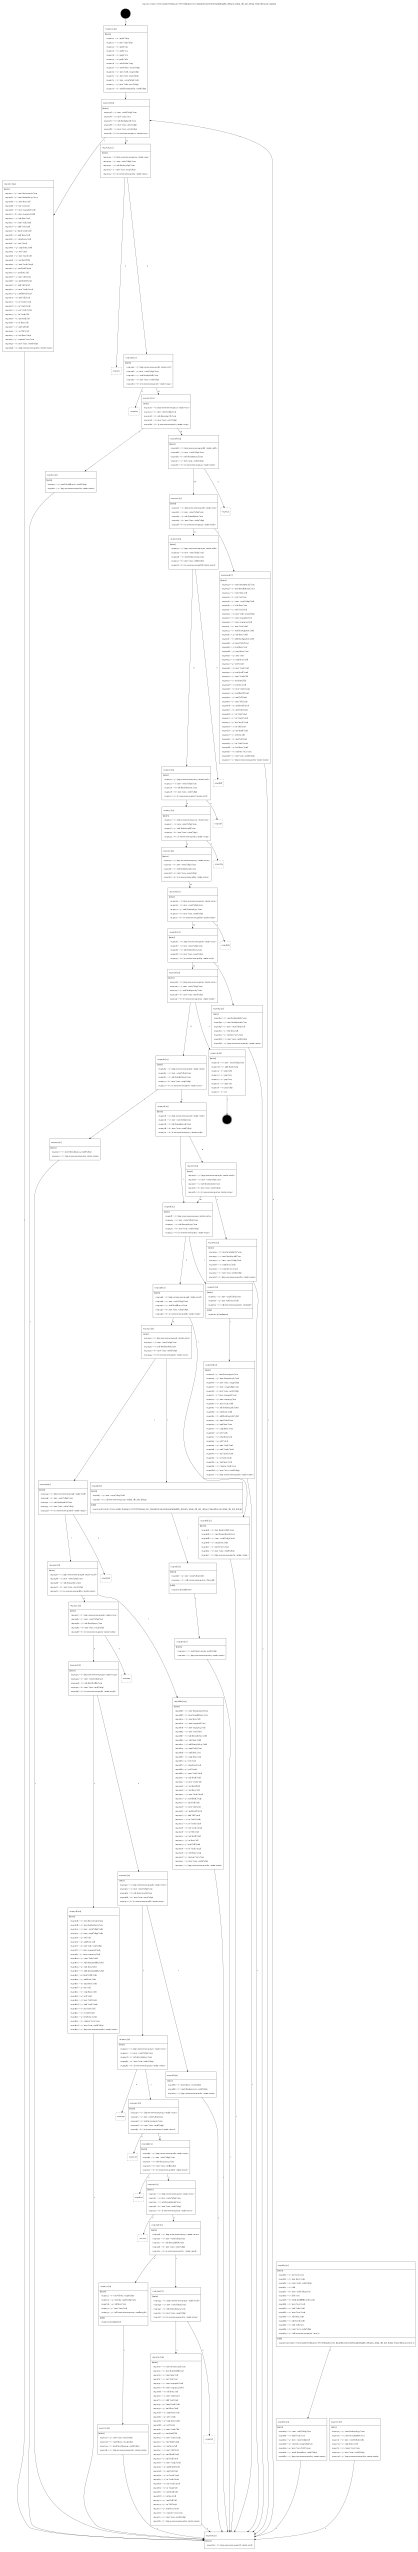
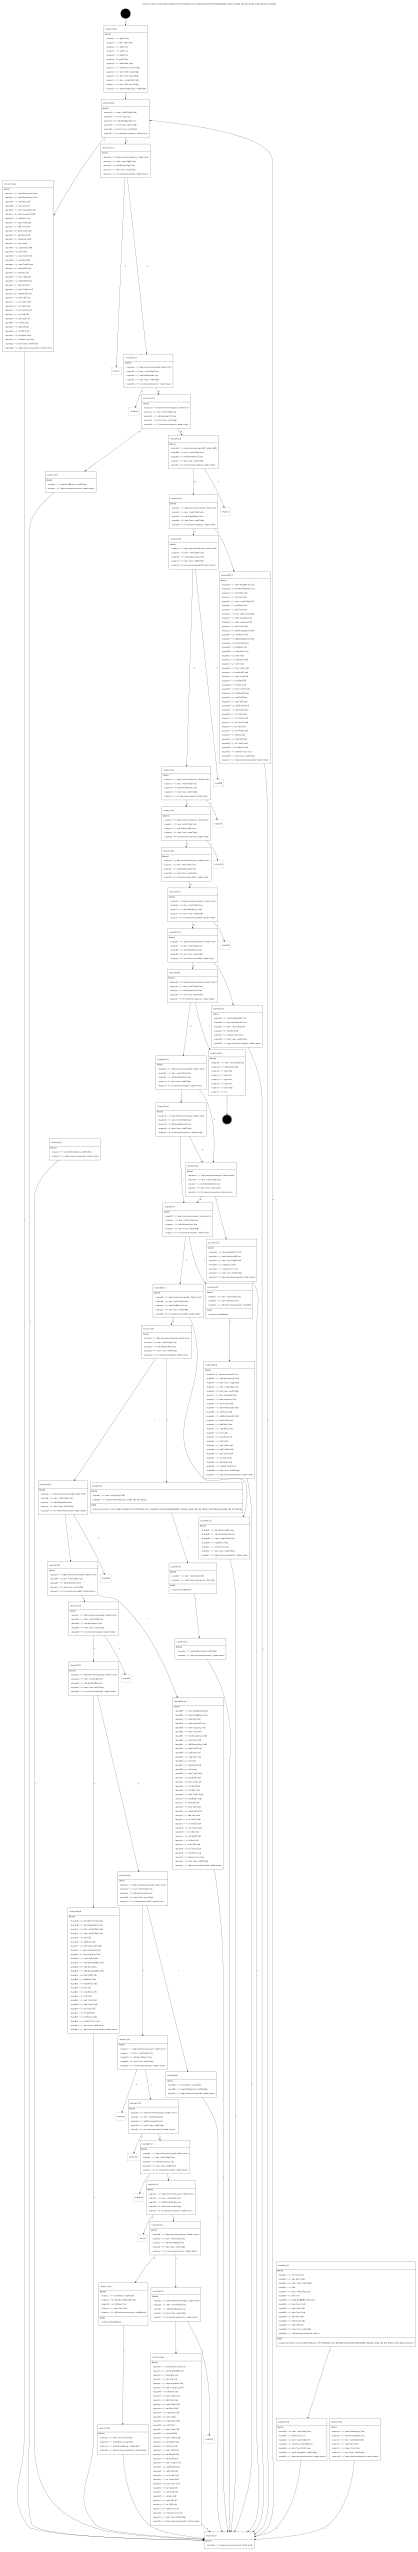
(124, 1114) -> (213, 1124)
